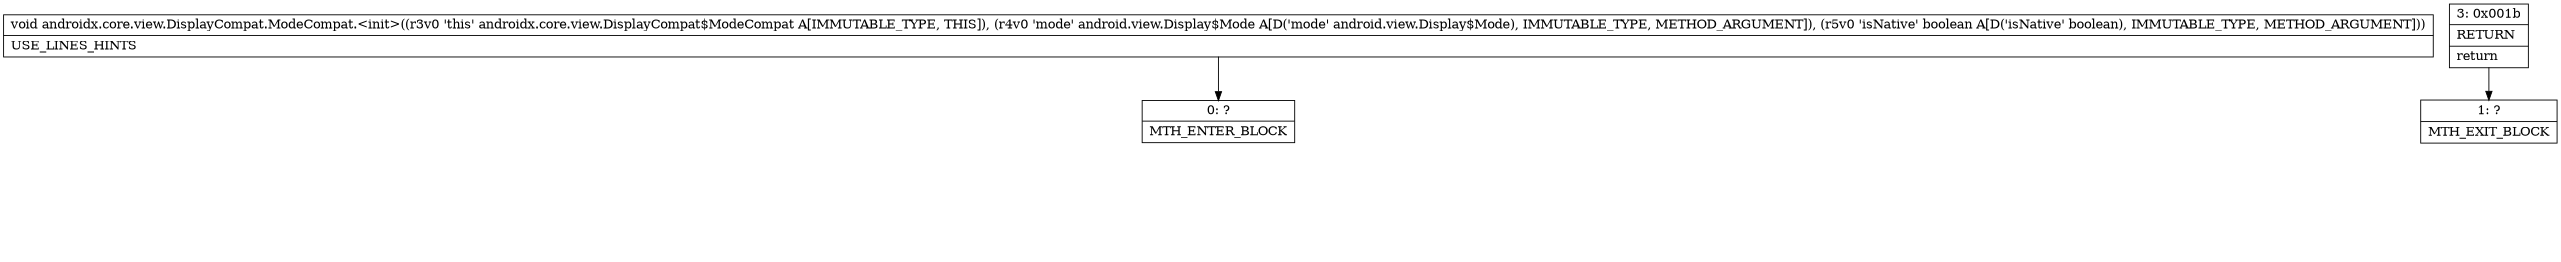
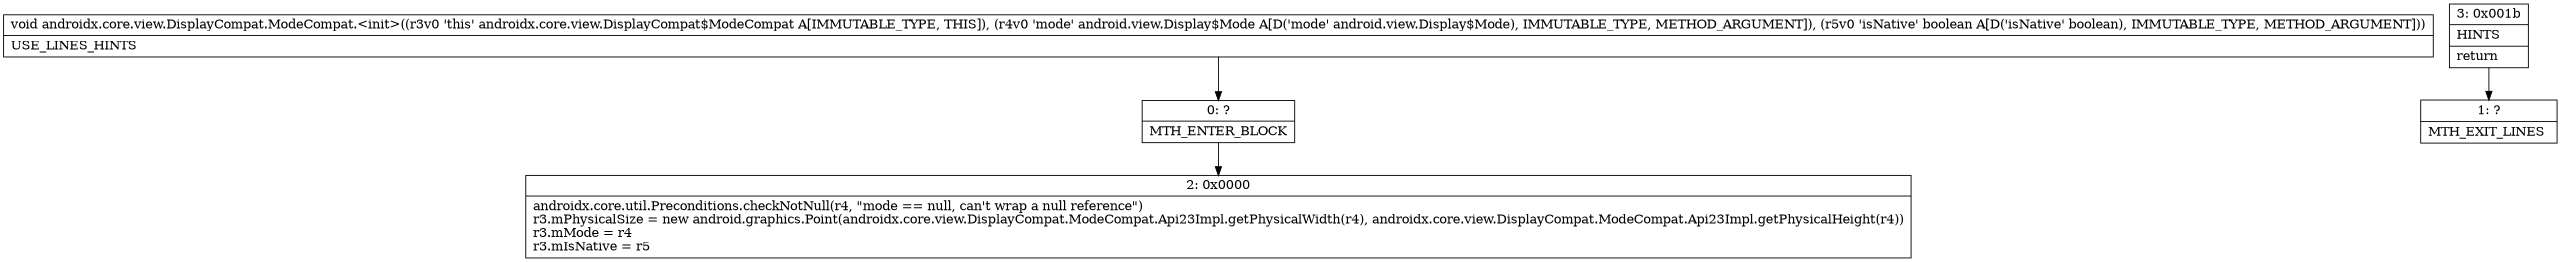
(2486, 35) -> (2479, 35)
(2489, 132) -> (2486, 132)
none -> (1218, 217)
